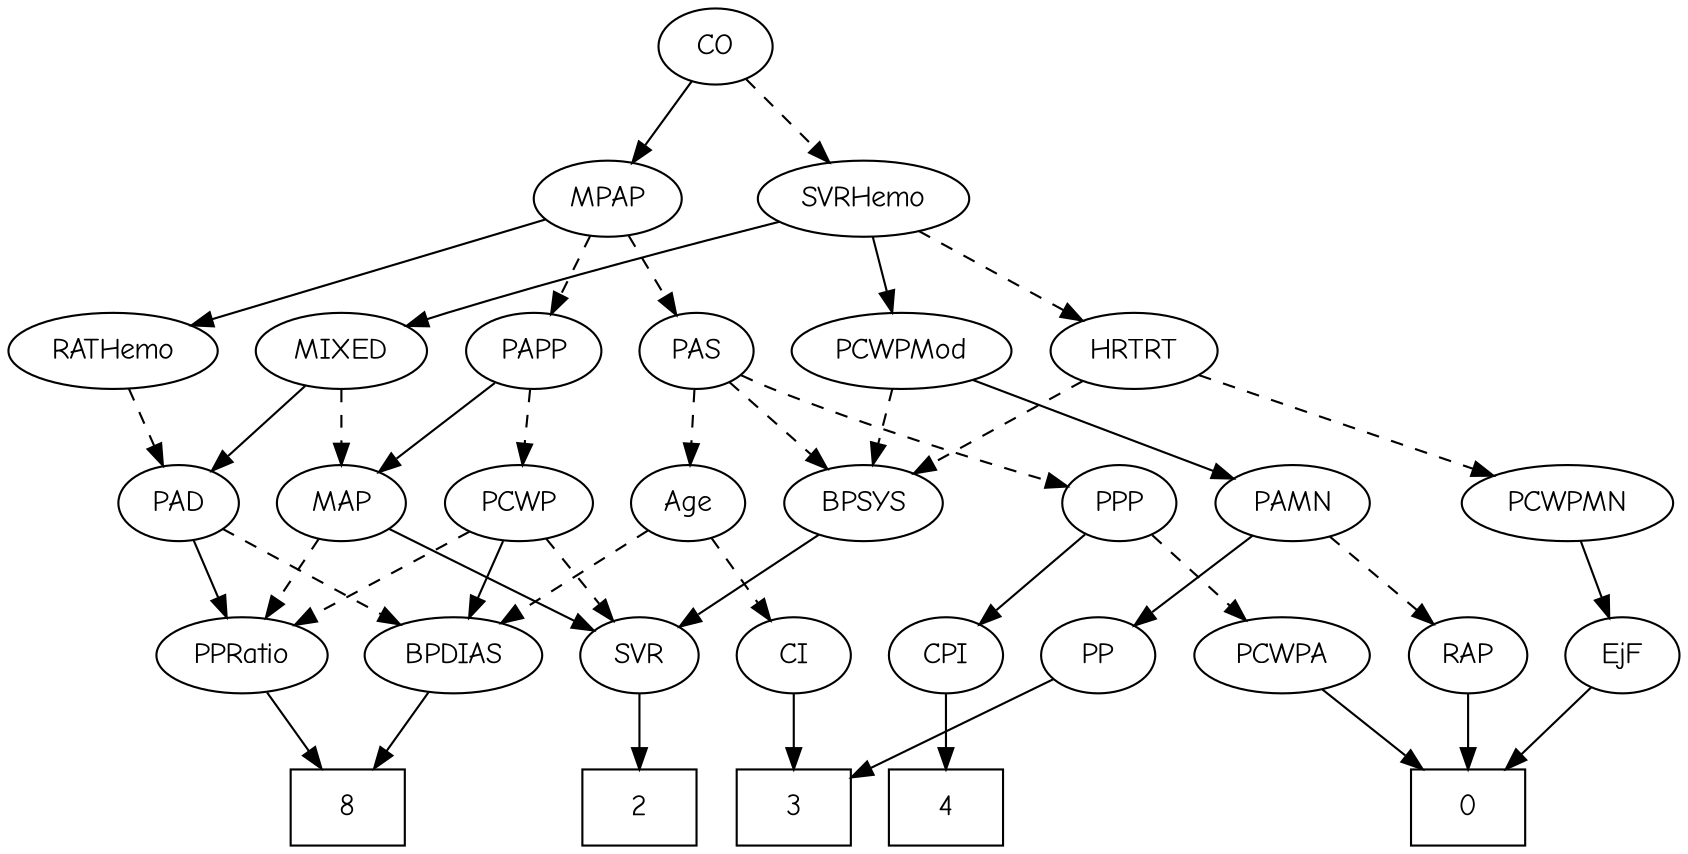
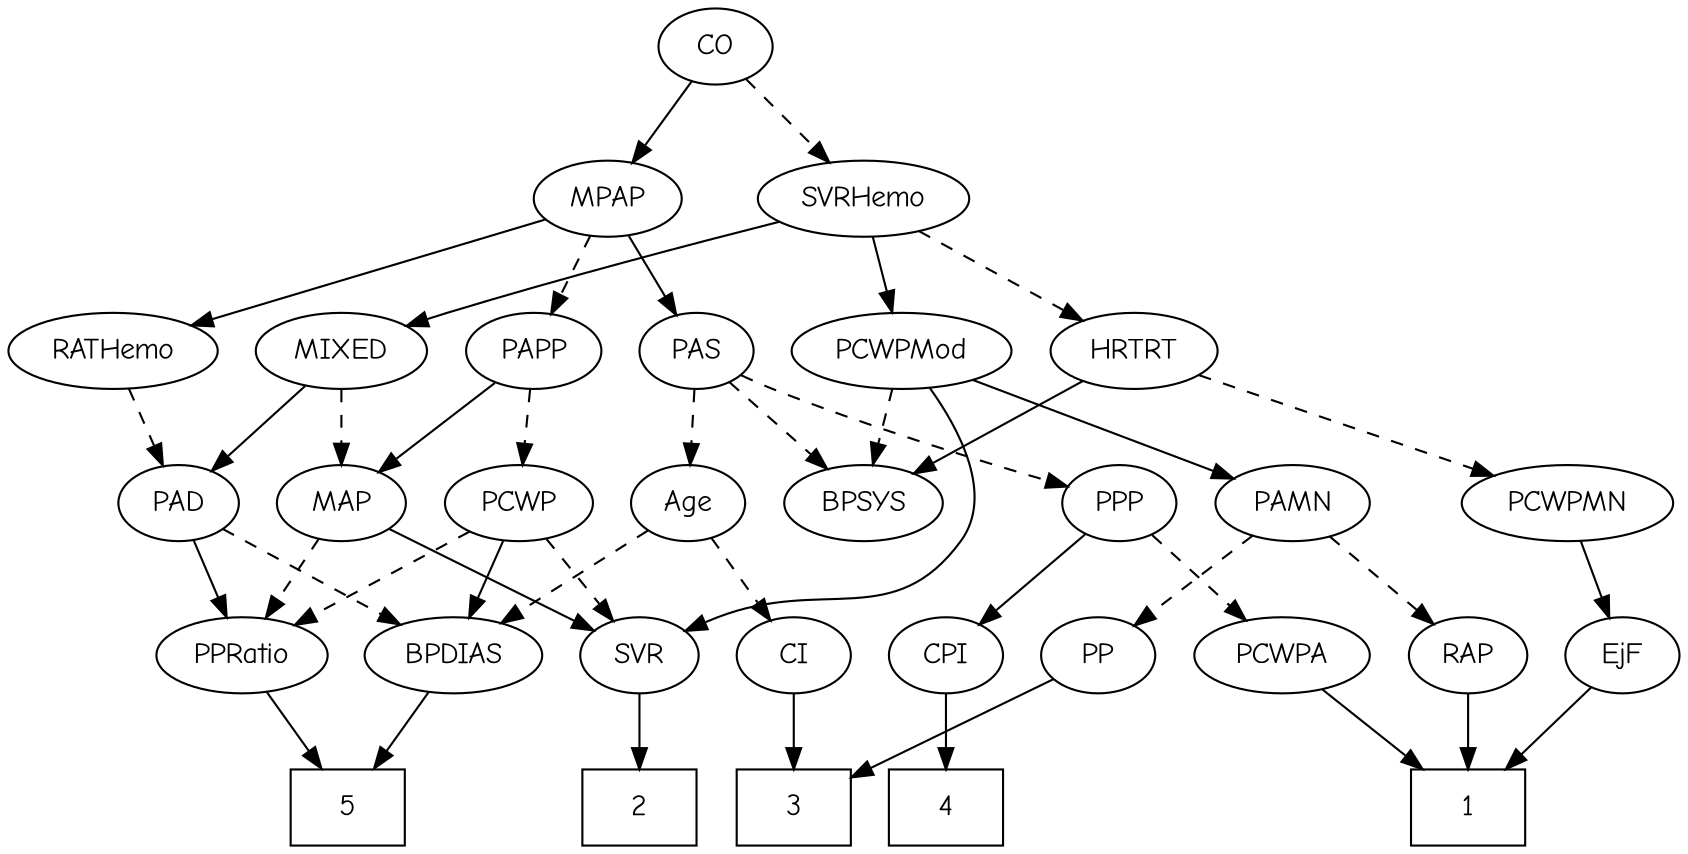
(649, 269) -> (649, 269)
(1008, 422) -> (1008, 422)
(1210, 568) -> (1210, 568)
(759, 575) -> (921, 579)
(348, 808) -> (348, 808)
(1468, 808) -> (1468, 808)
